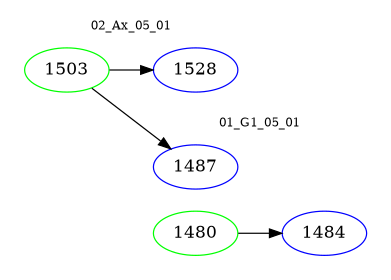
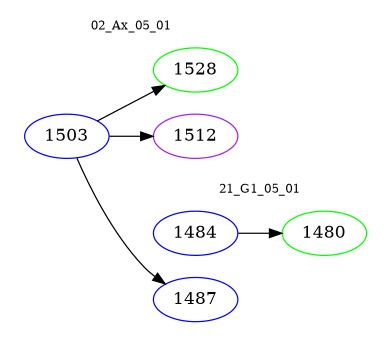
(67, 70) -> (67, 136)
(196, 70) -> (196, 70)
(260, 123) -> (260, 190)
none -> (196, 136)
(254, 233) -> (254, 233)
